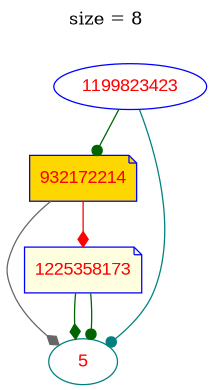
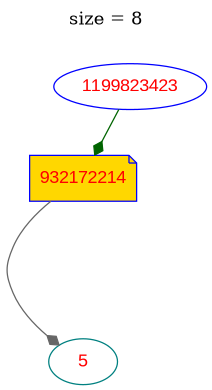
(109, 128) -> (109, 128)
(164, 230) -> none
(83, 270) -> none
